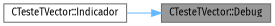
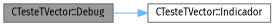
(139, 13) -> (126, 13)
